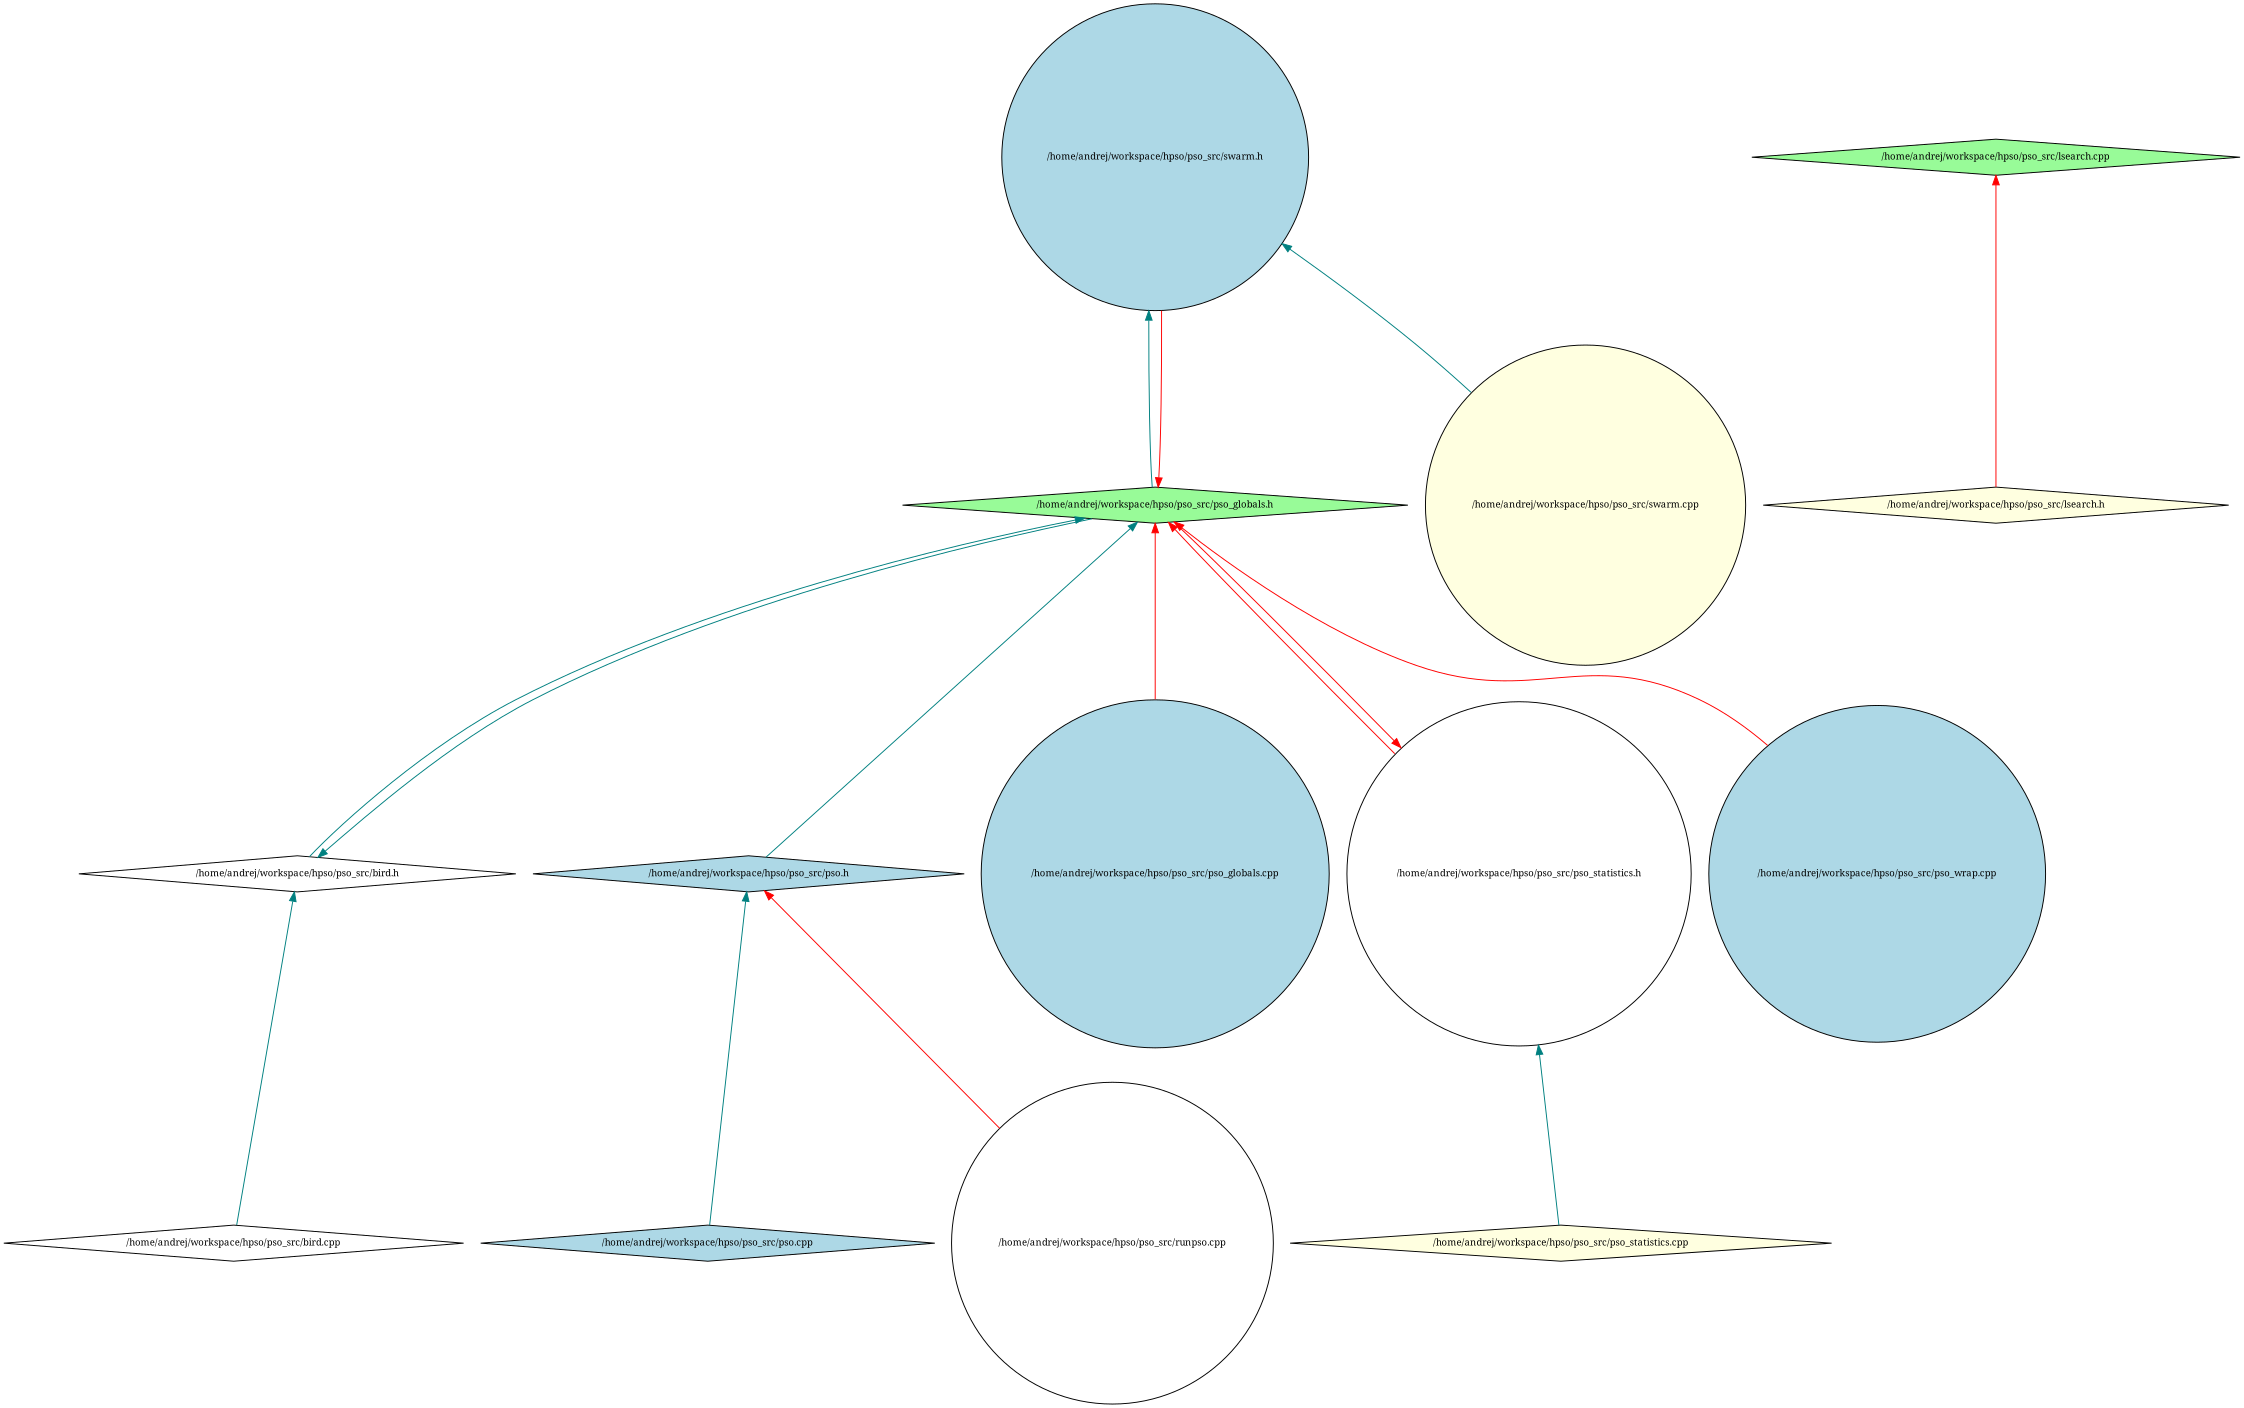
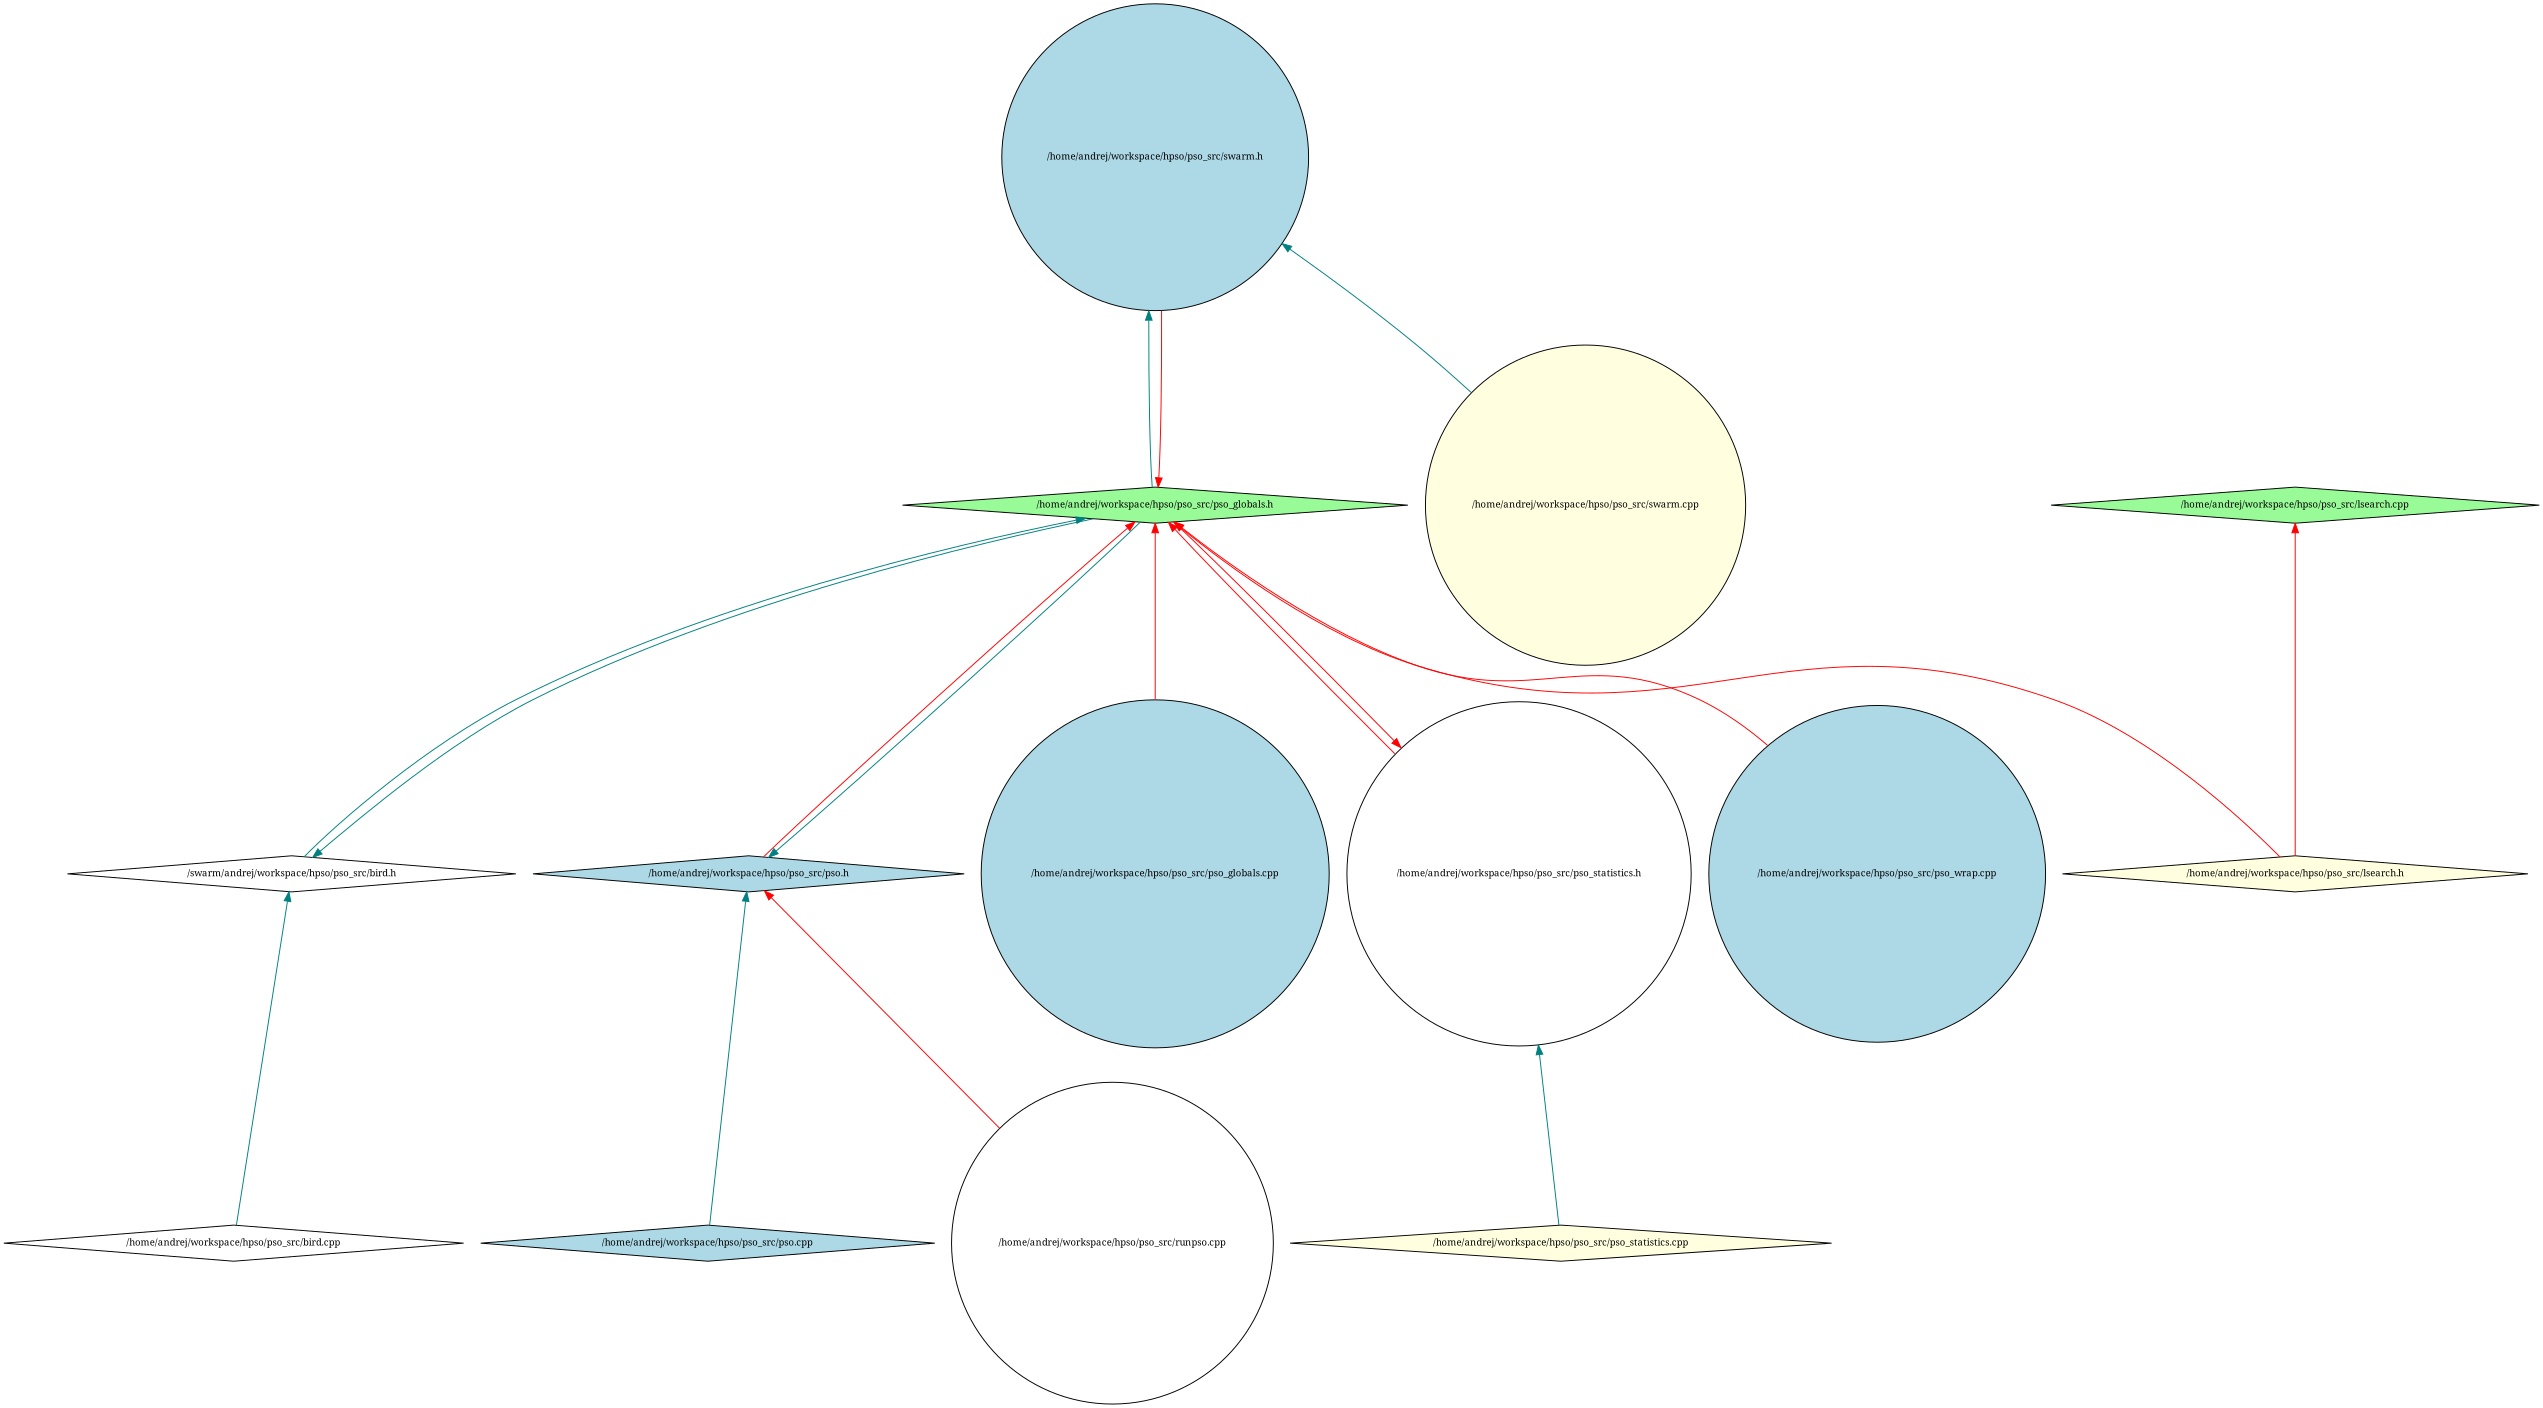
none -> (1737, 679)
none -> (960, 688)
(948, 693) -> (944, 691)
(297, 874) -> (292, 874)
